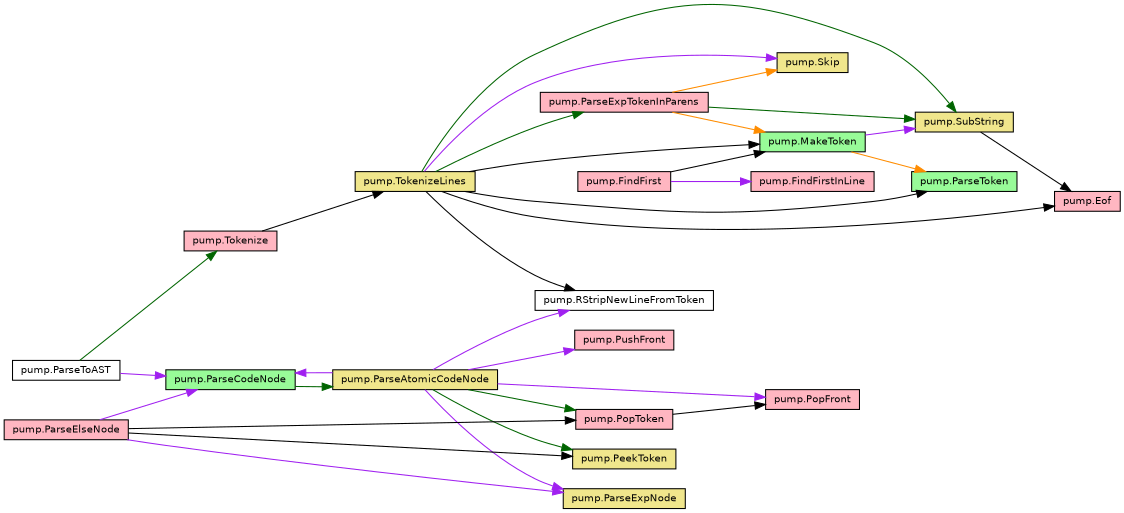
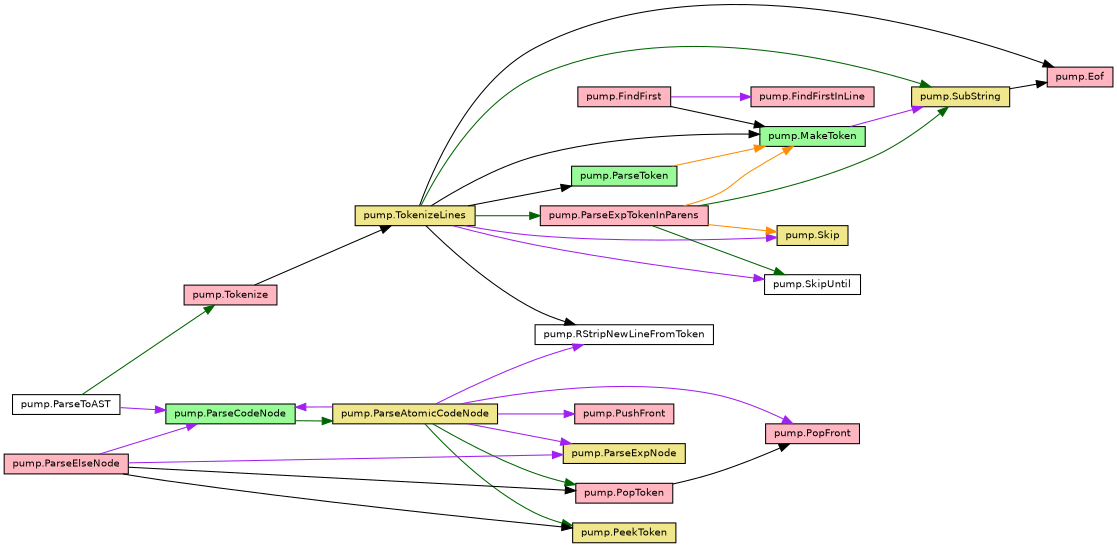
(883, 160) -> (713, 157)
none -> (813, 285)
